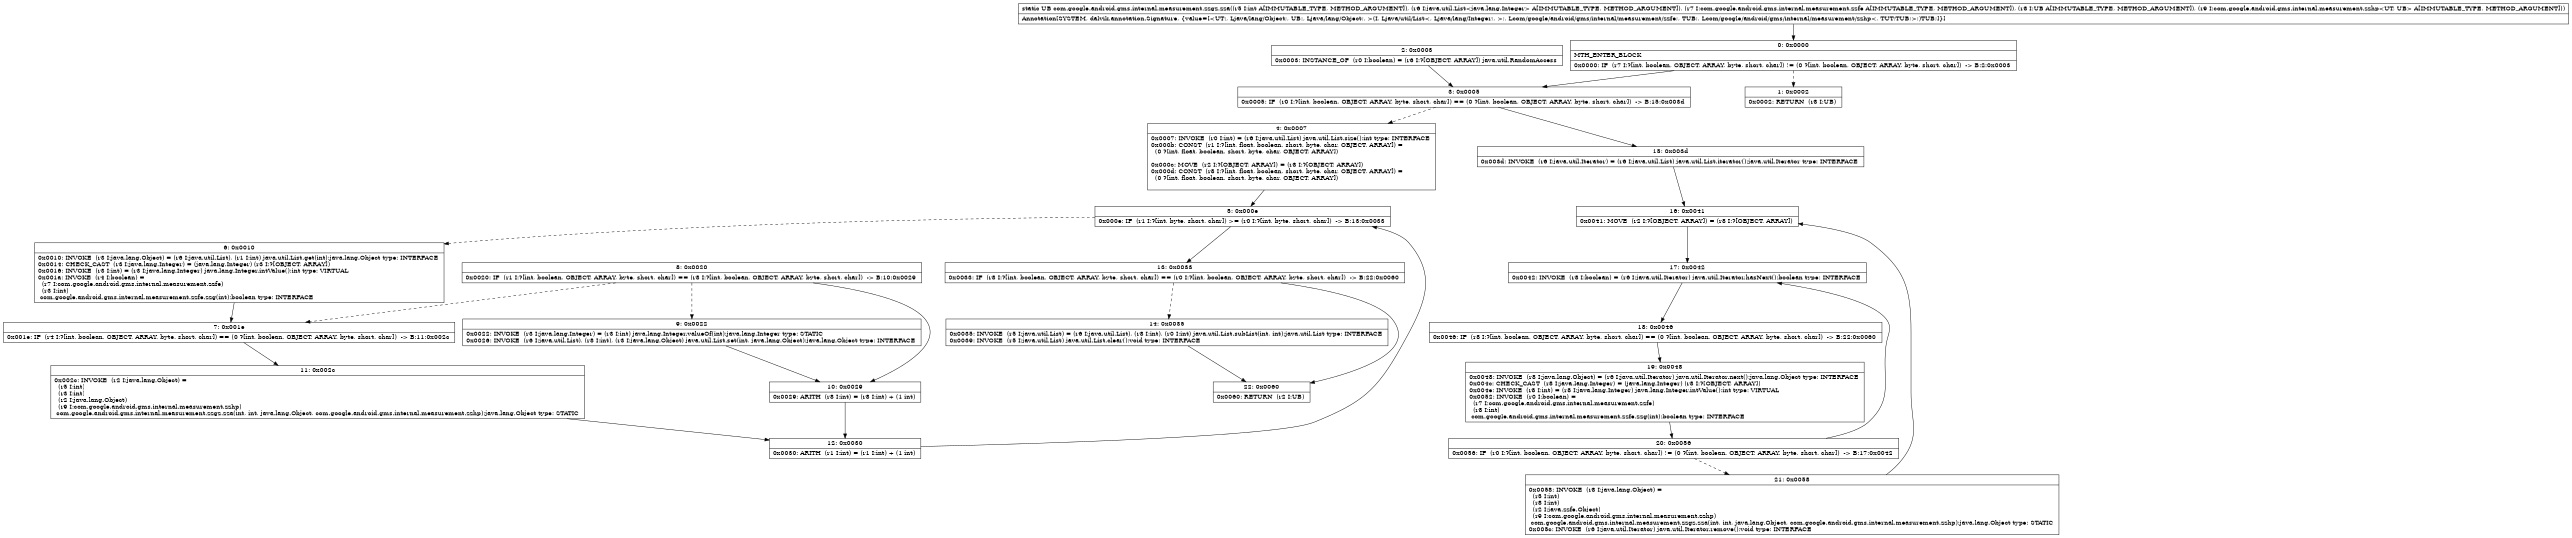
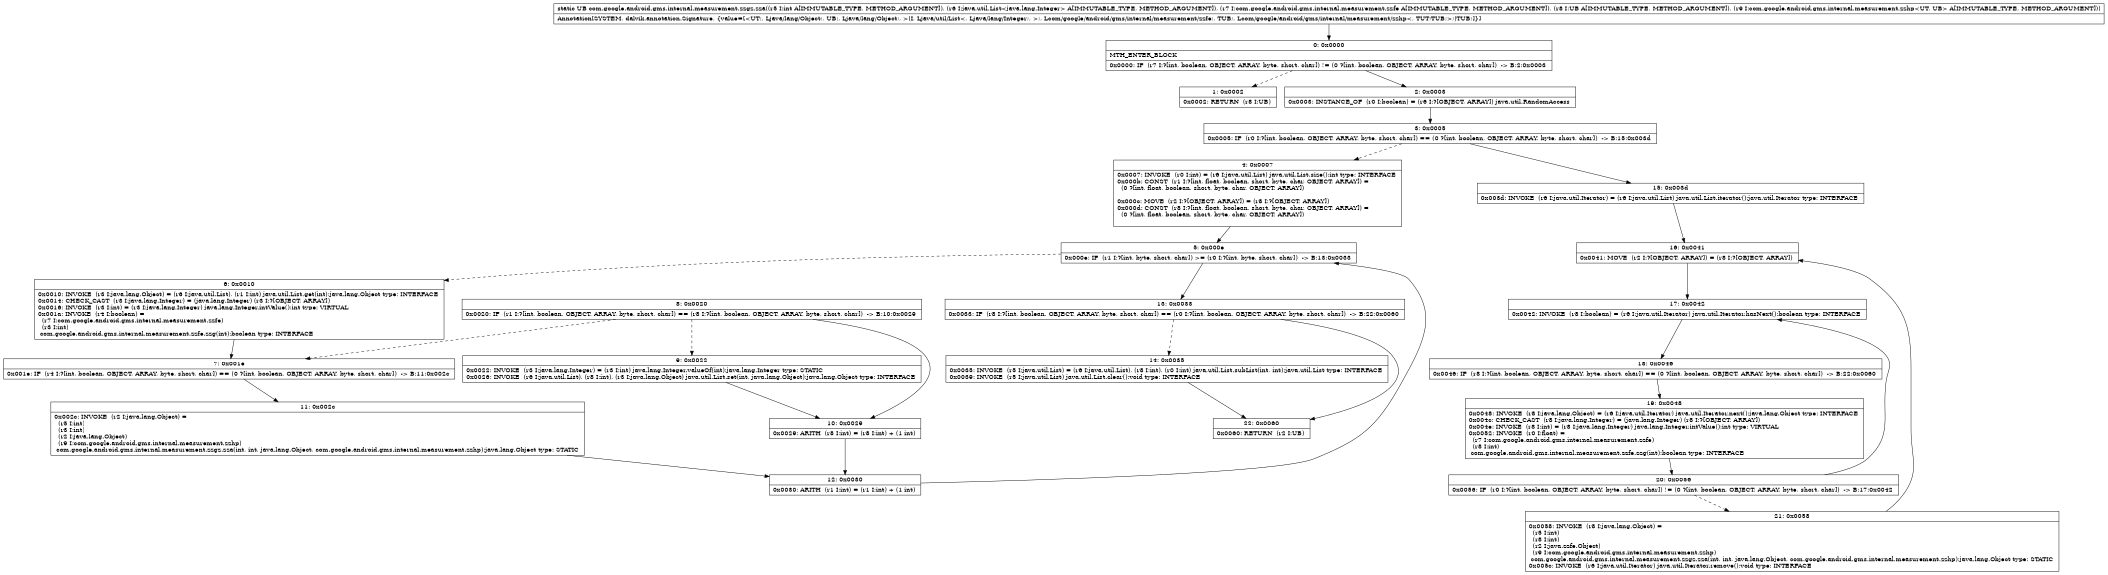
(1611, 79) -> (1384, 78)
(1524, 397) -> (1518, 433)
